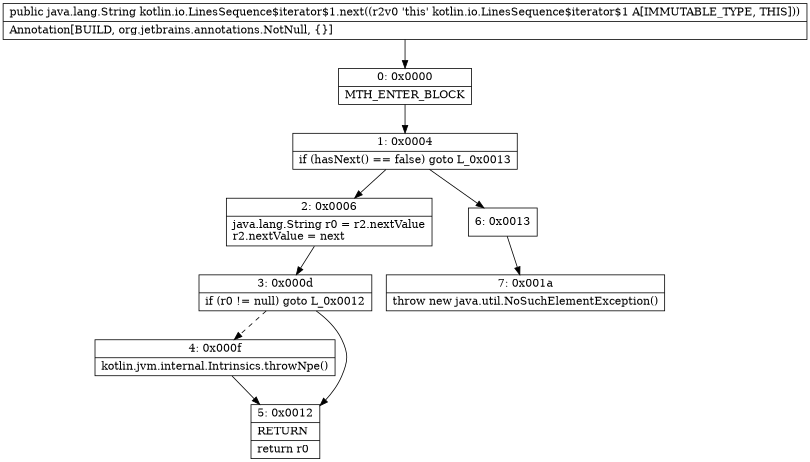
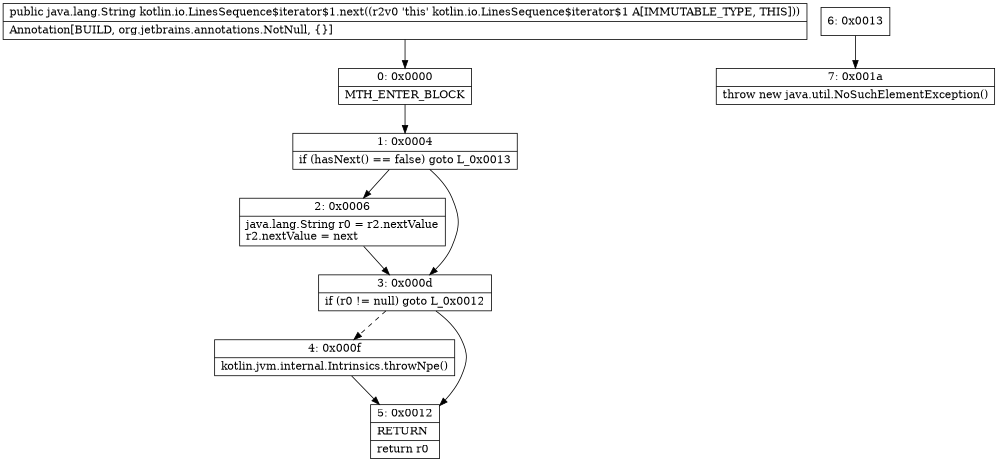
(453, 186) -> (458, 218)
